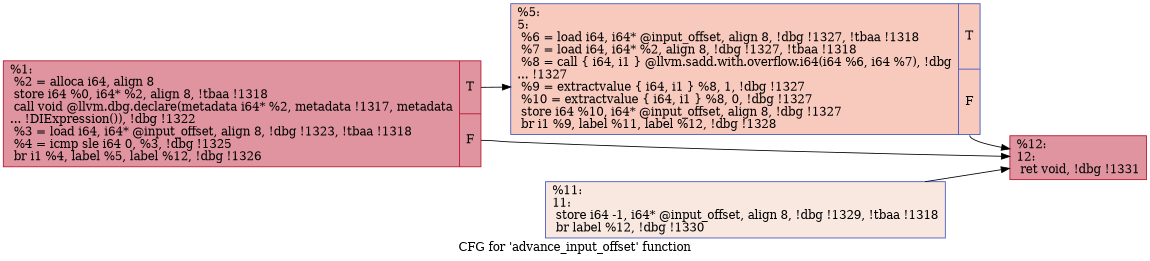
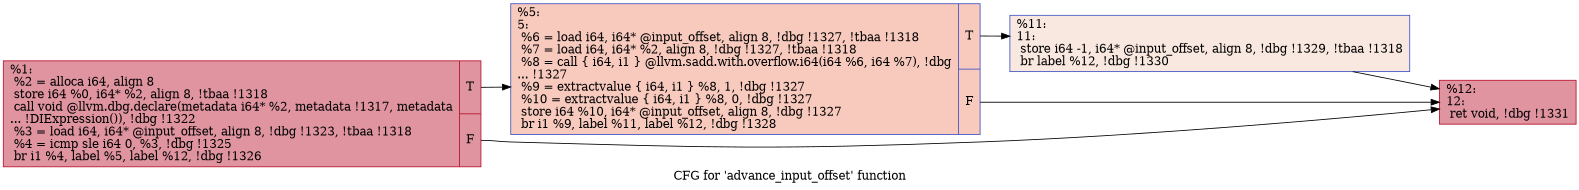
none -> (991, 36)
